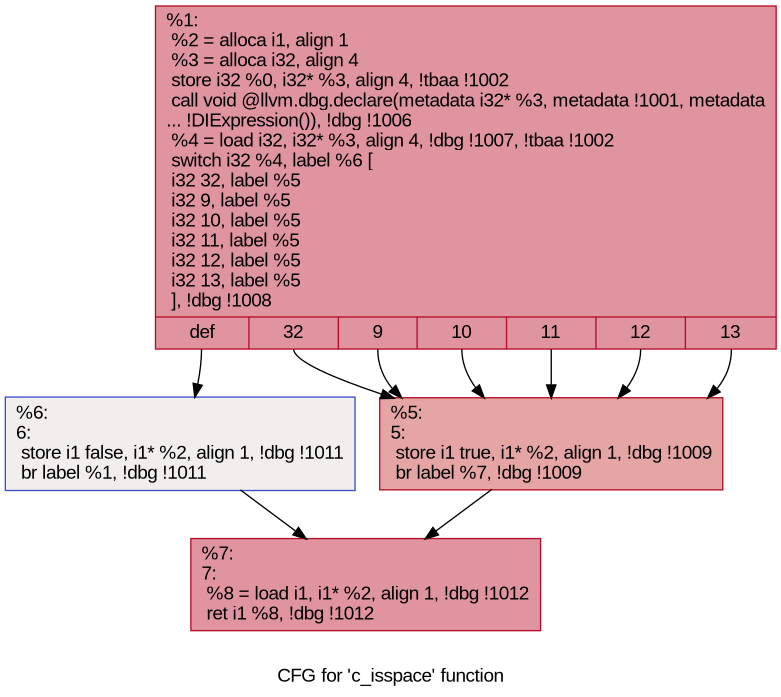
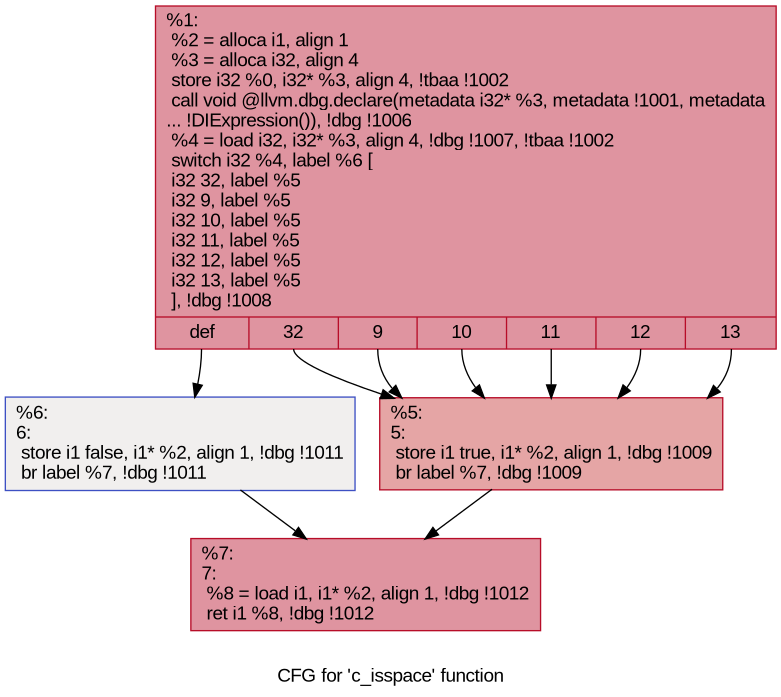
(111, 473) -> (111, 473)
